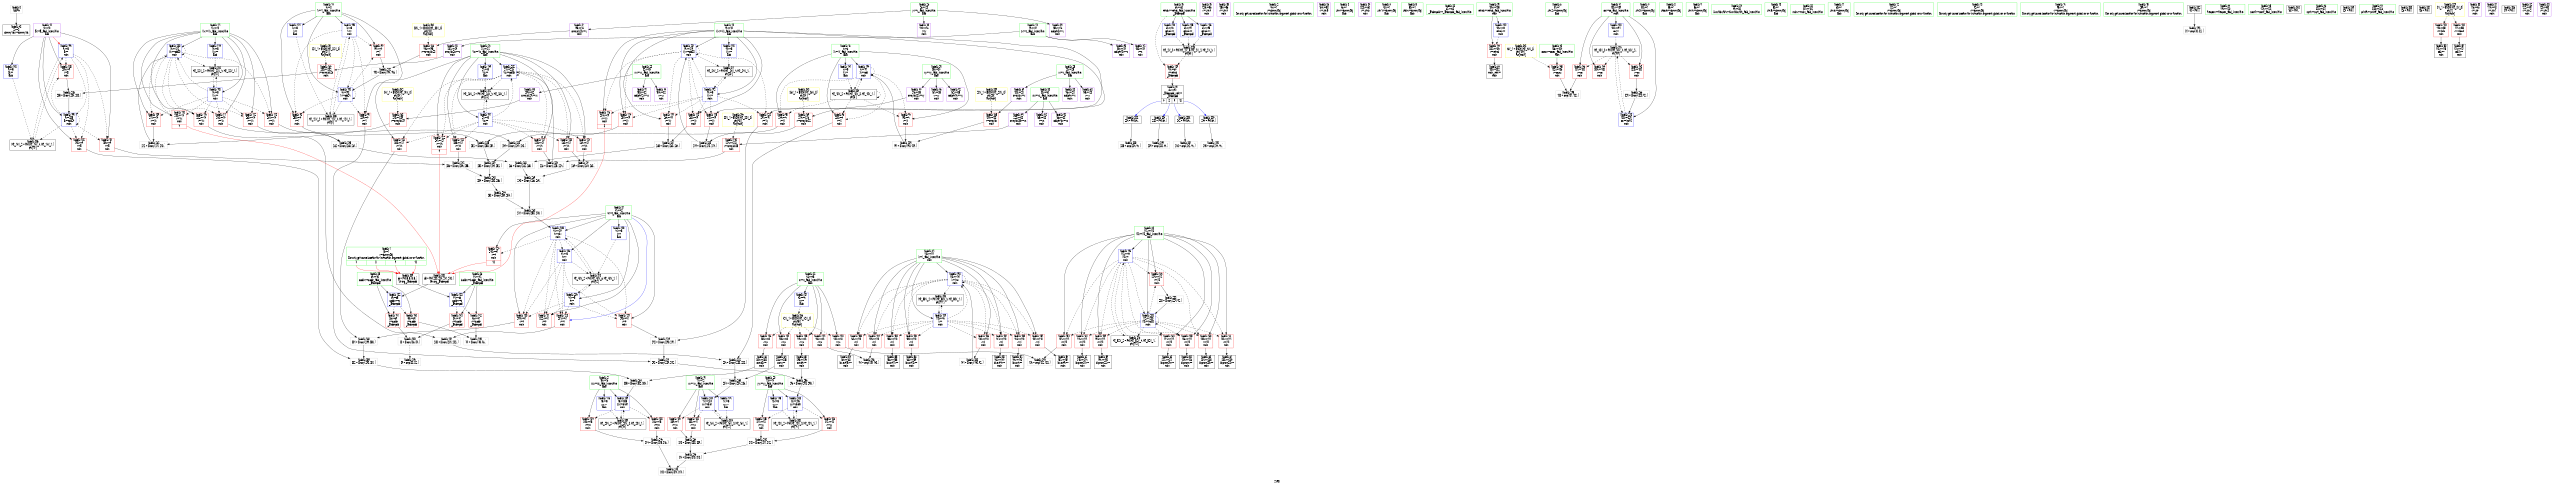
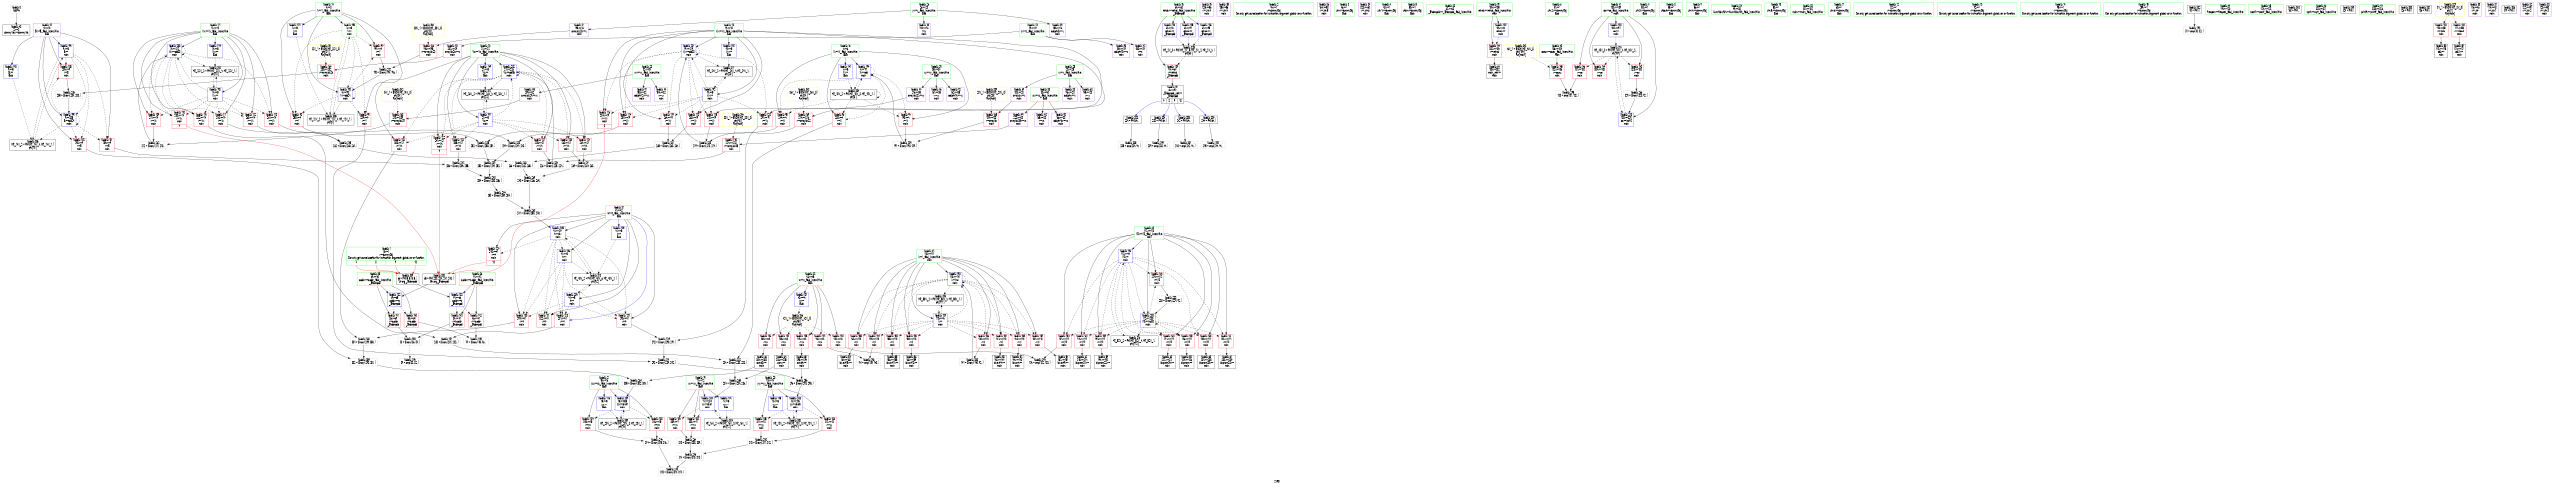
(349, 30) -> (349, 30)
(1155, 39) -> (1155, 39)
(56, 40) -> (56, 40)
